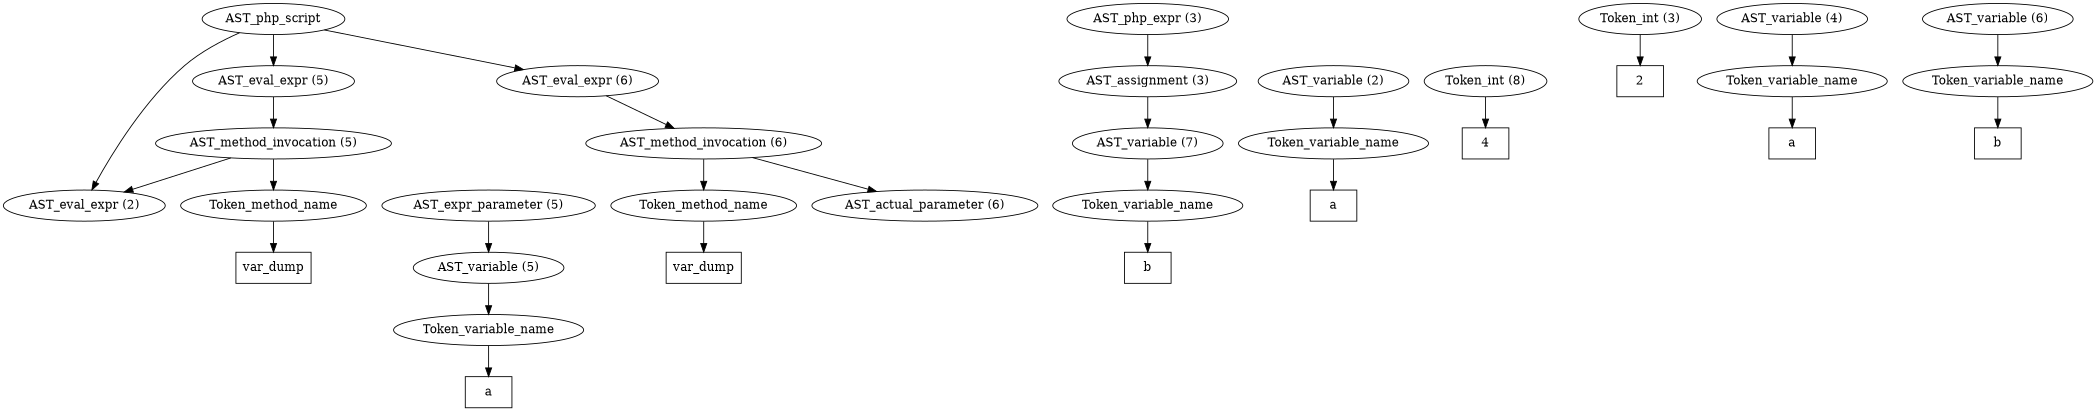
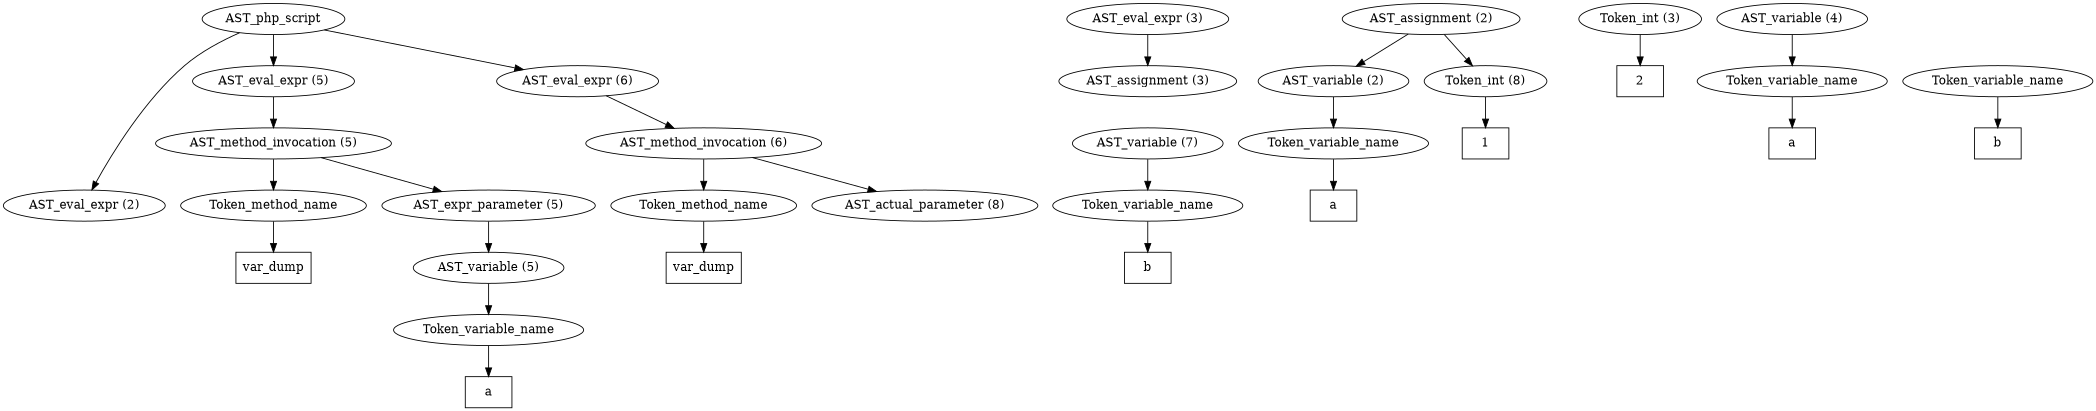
(1148, 19) -> (1148, 19)
none -> (1431, 19)
(1998, 19) -> none
(1148, 108) -> none
(1486, 143) -> (1486, 143)
(182, 174) -> (377, 173)
(925, 206) -> (925, 206)
